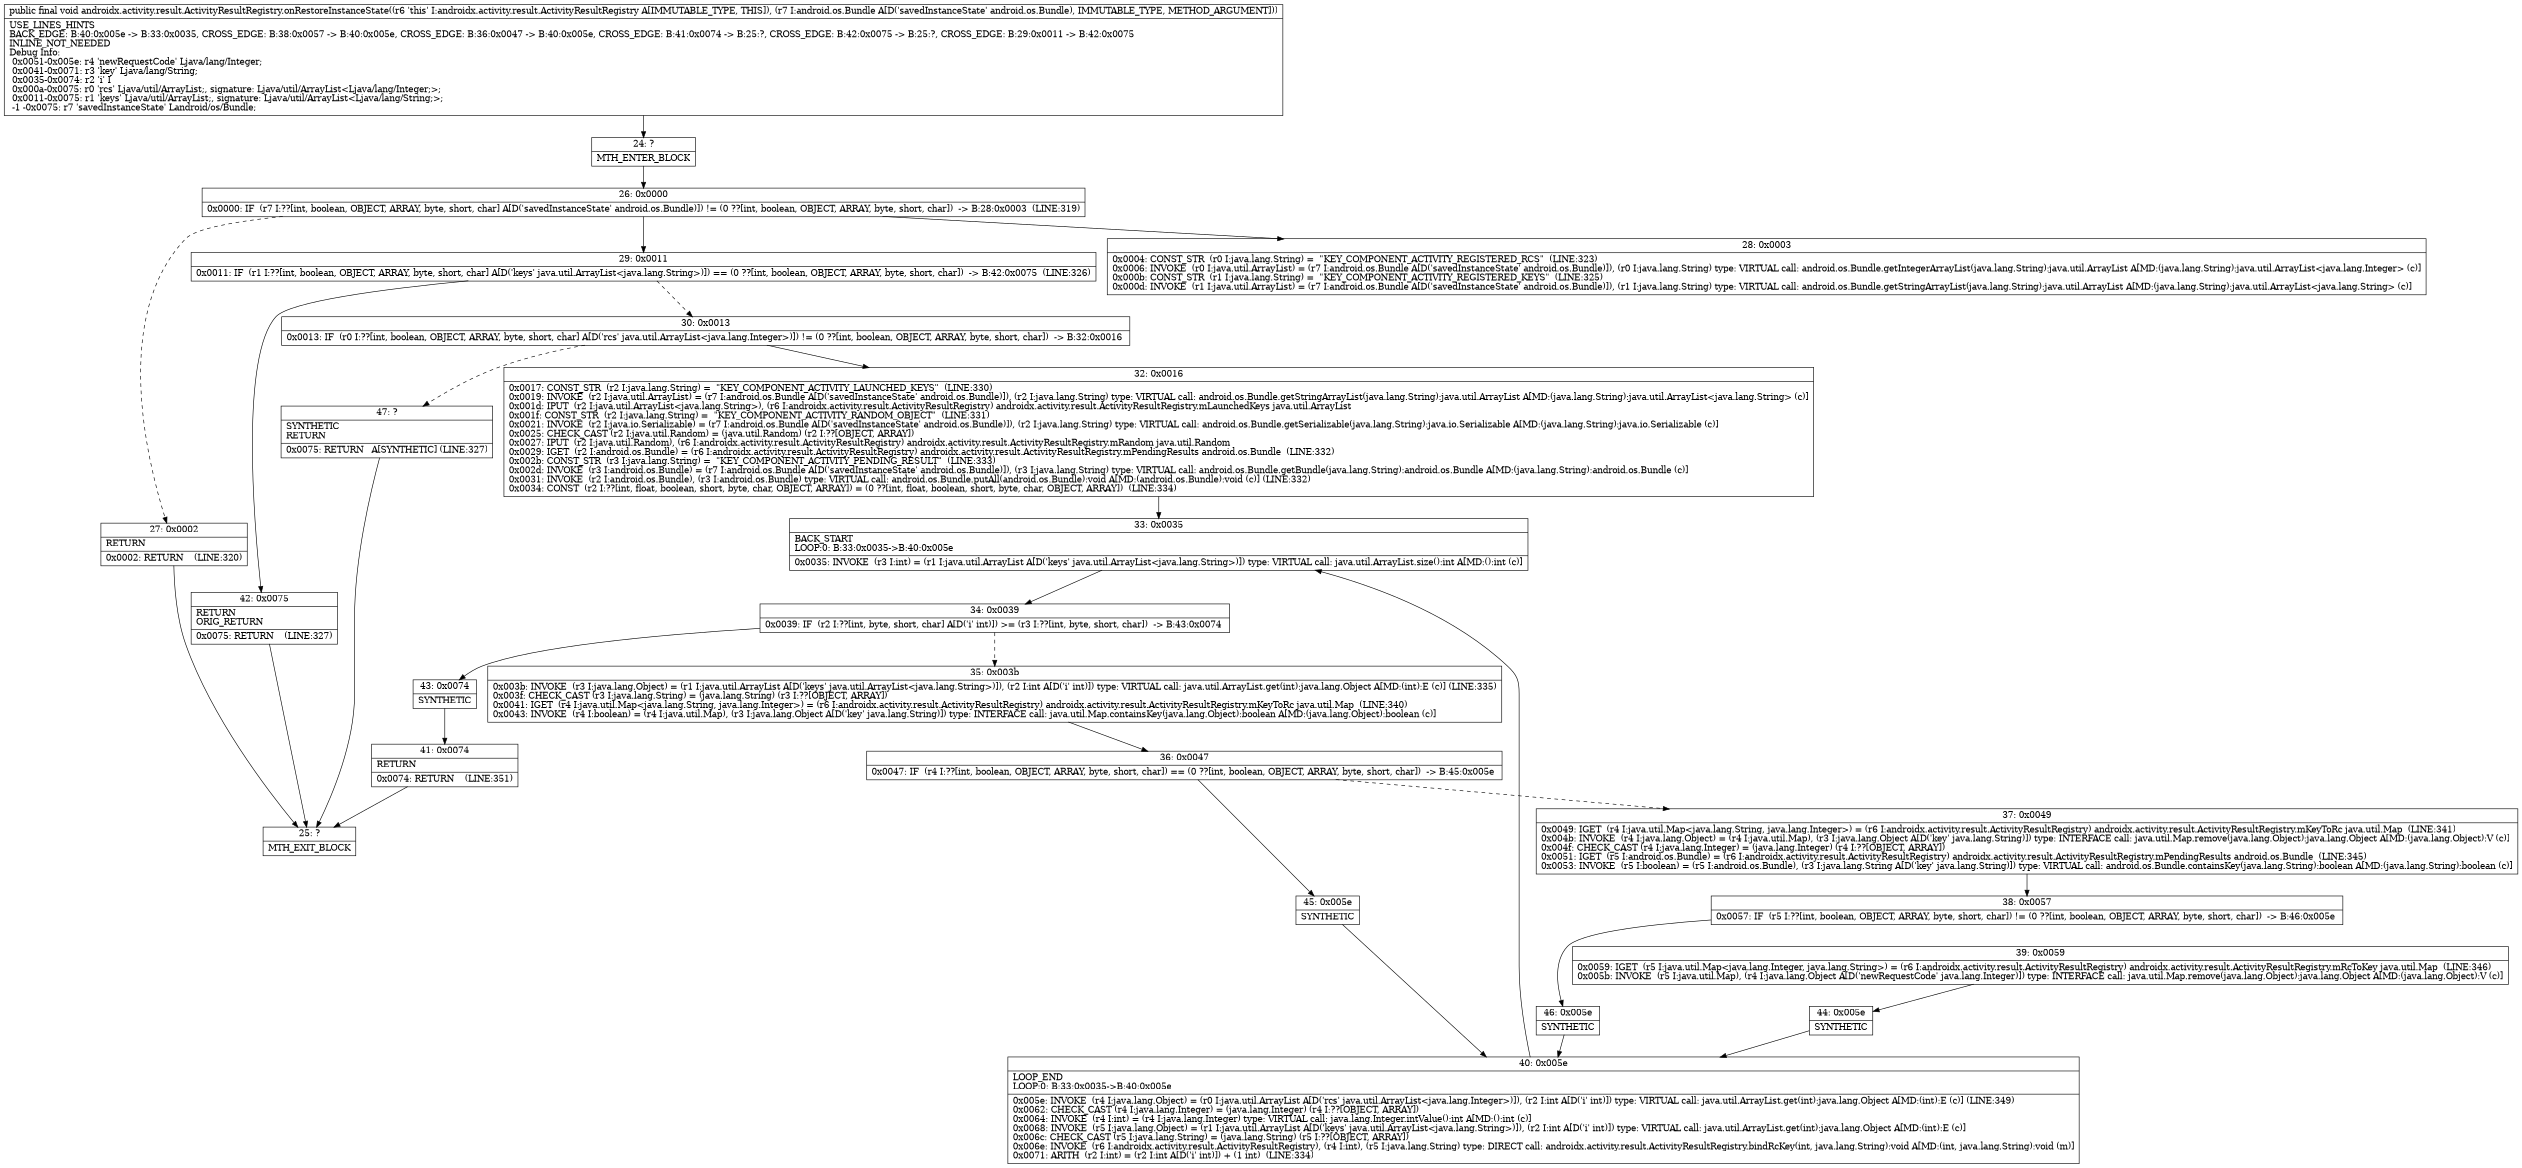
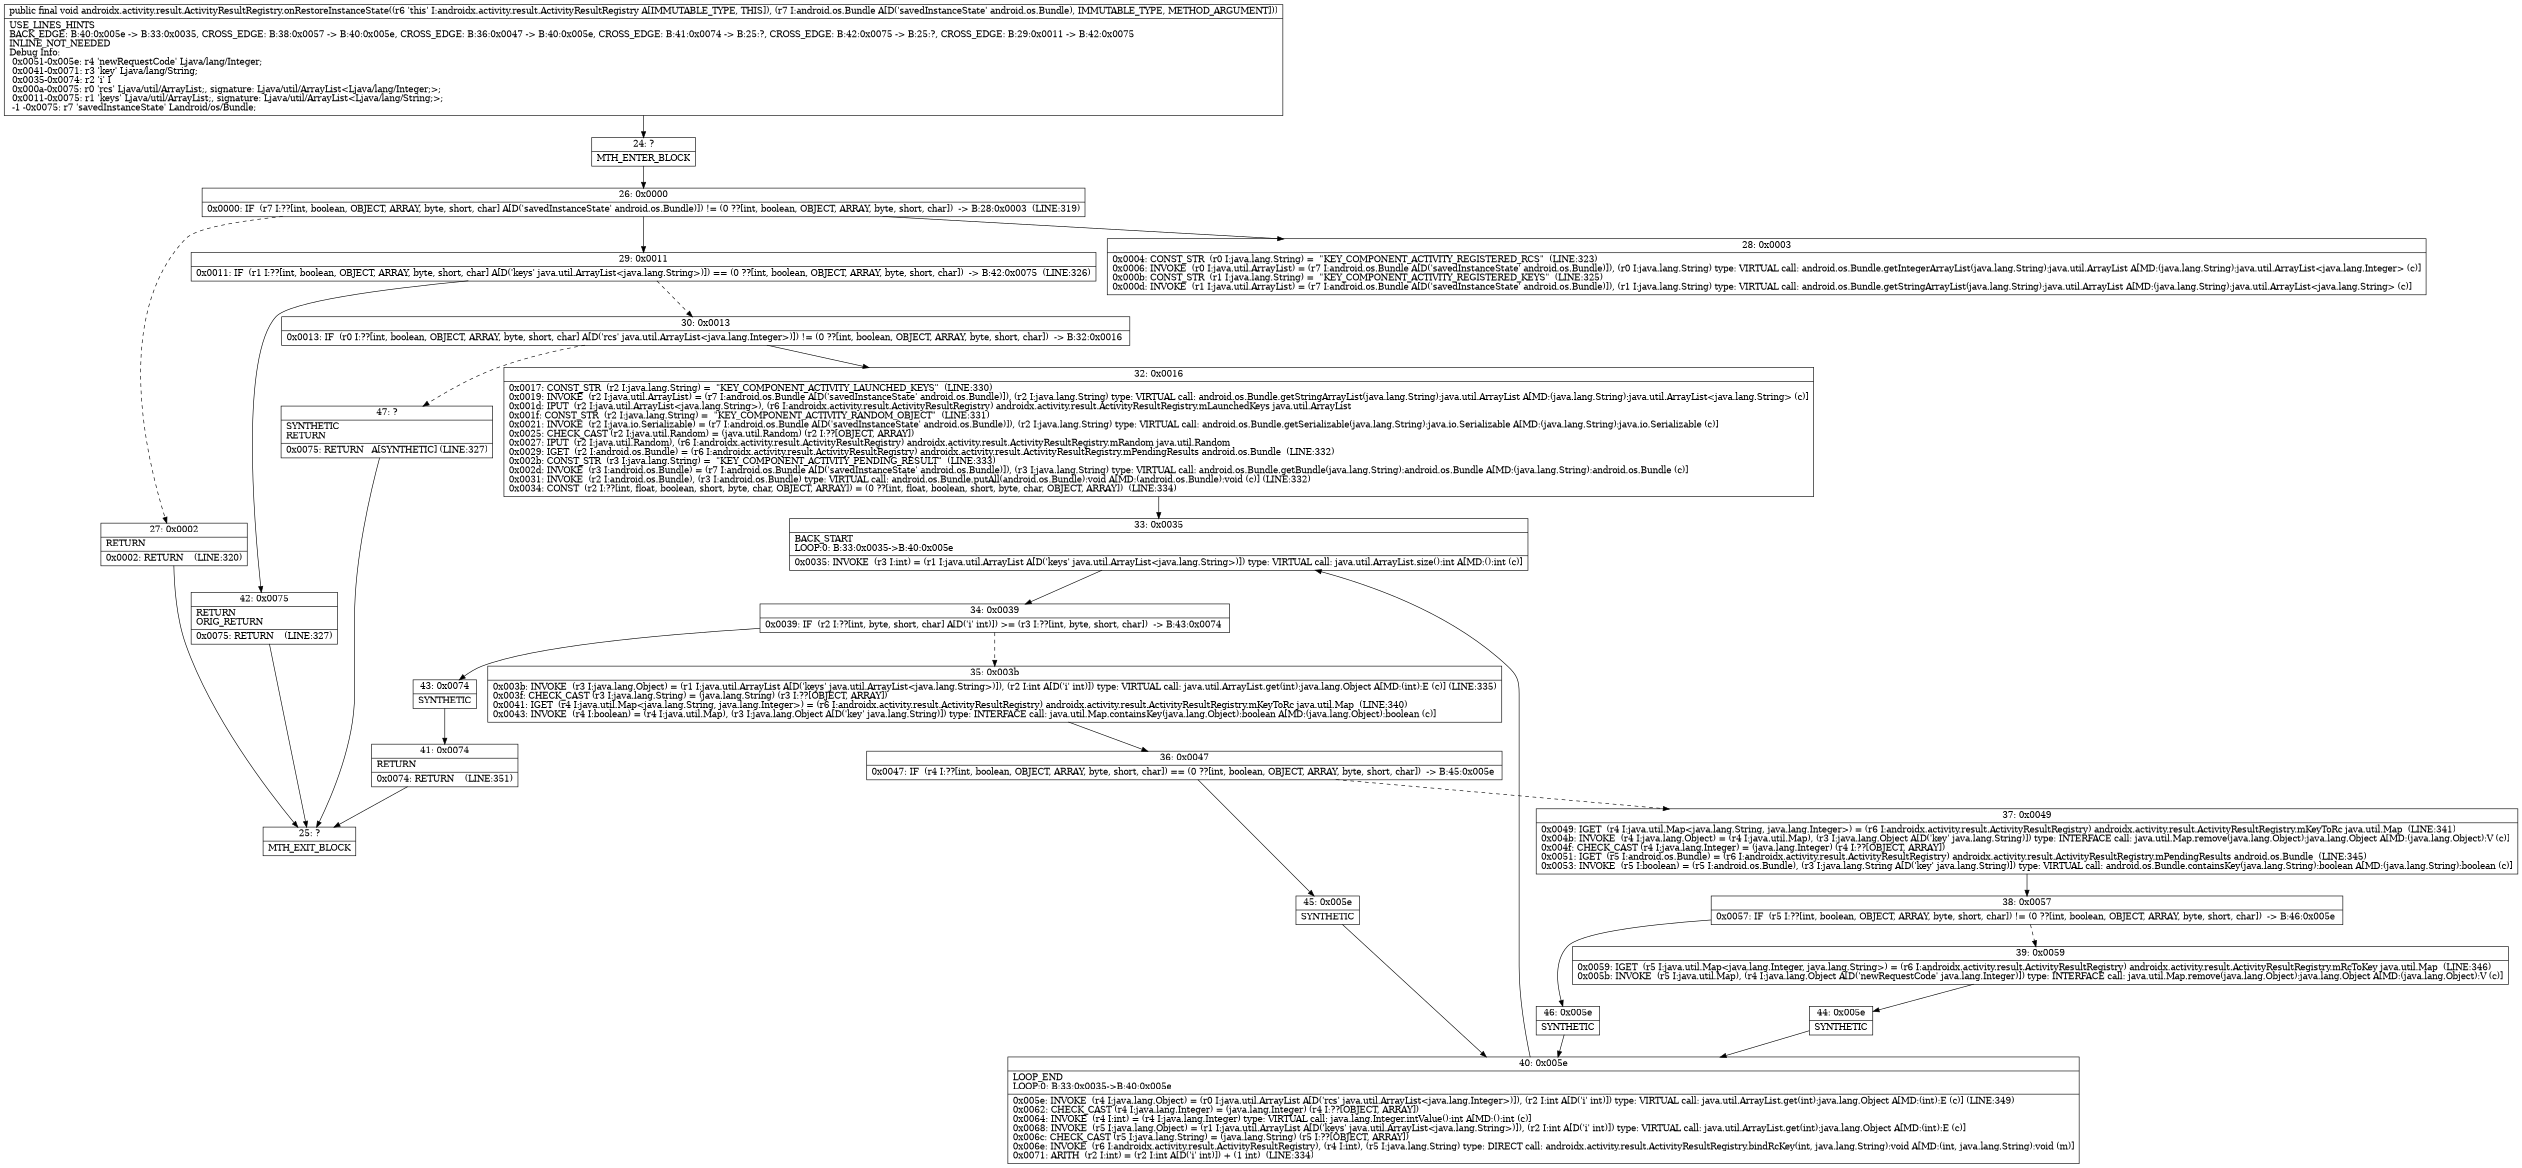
none -> (2032, 933)
